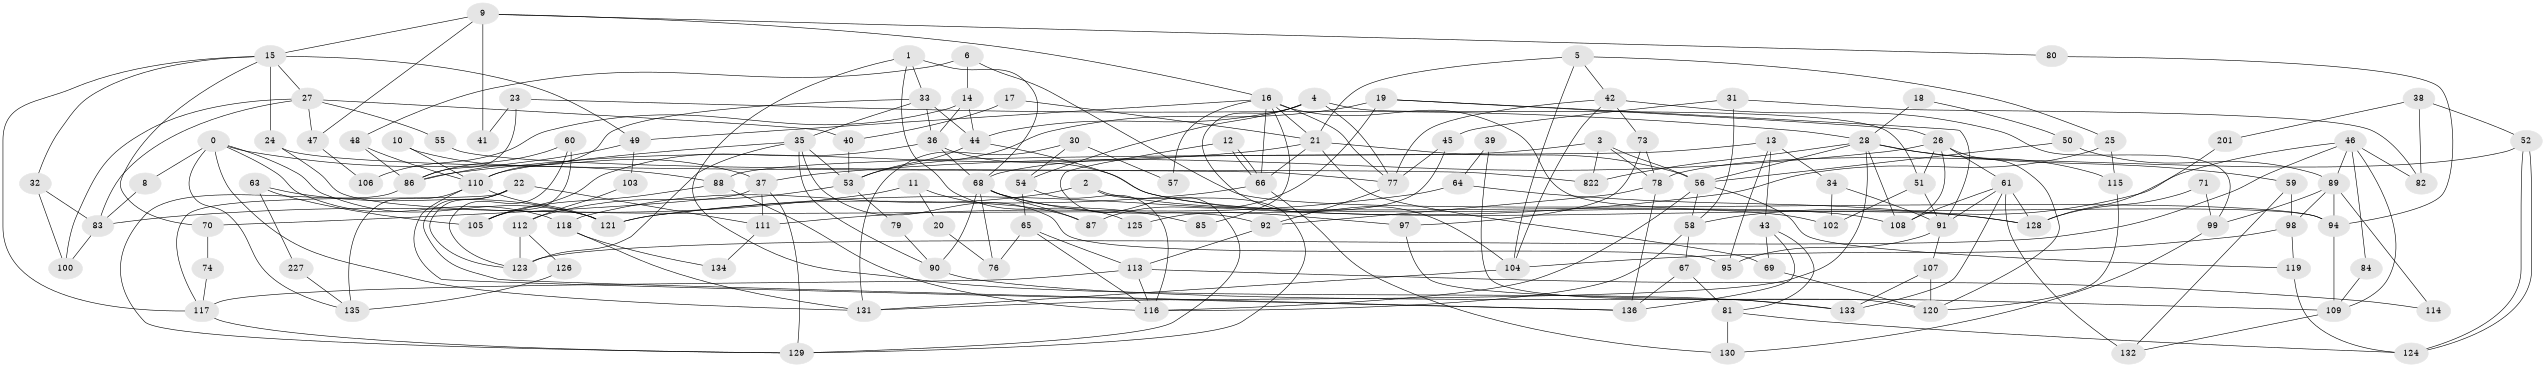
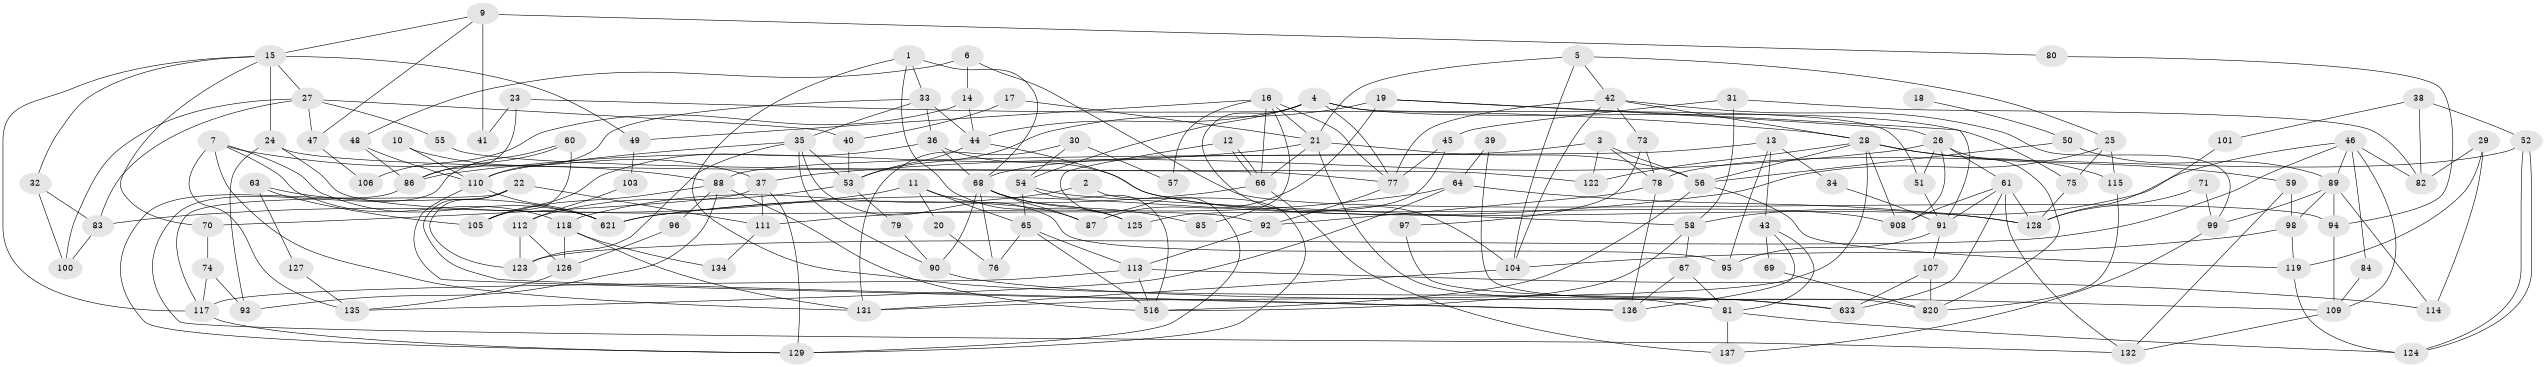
(878, 34) -> none
(954, 115) -> none
(1892, 120) -> (1760, 123)
(214, 141) -> (214, 141)
(2225, 141) -> (2225, 141)
none -> (2484, 141)
(522, 162) -> none
(145, 184) -> none
(1591, 184) -> (1591, 184)
none -> (2072, 184)
(1695, 205) -> (1354, 211)
none -> (970, 206)
(1999, 210) -> none
(1189, 213) -> (1056, 205)
(359, 226) -> (996, 290)
(609, 226) -> (609, 226)
none -> (675, 226)
(1543, 226) -> (1446, 290)
(1831, 226) -> none
(1898, 226) -> (1898, 226)
(450, 229) -> (886, 337)
none -> (564, 247)
(296, 269) -> (296, 269)
none -> (246, 311)
(1152, 311) -> (1152, 311)
(1848, 311) -> (1848, 311)
(1931, 311) -> (1931, 311)
(1728, 354) -> (1728, 354)
